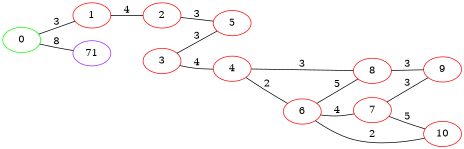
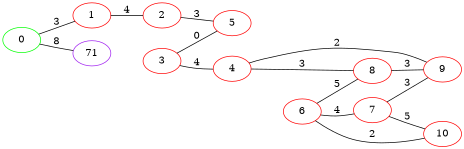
(197, 36) -> (197, 36)
(267, 91) -> (338, 48)
